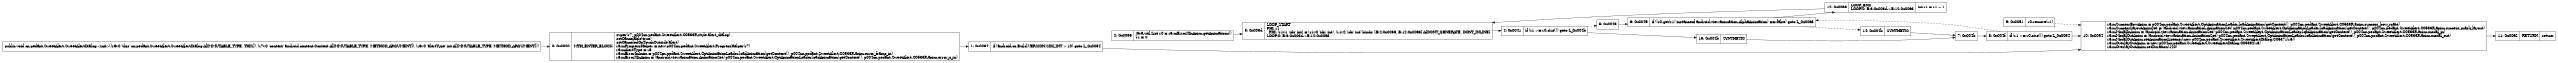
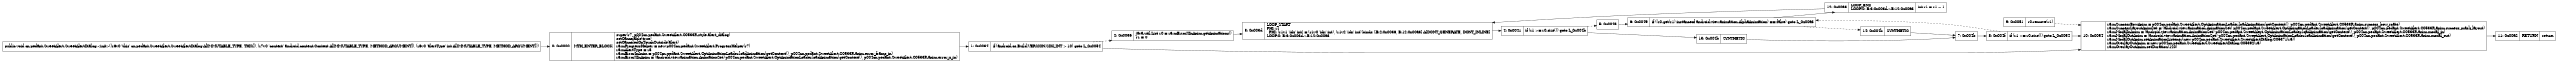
none -> (1101, 41)
